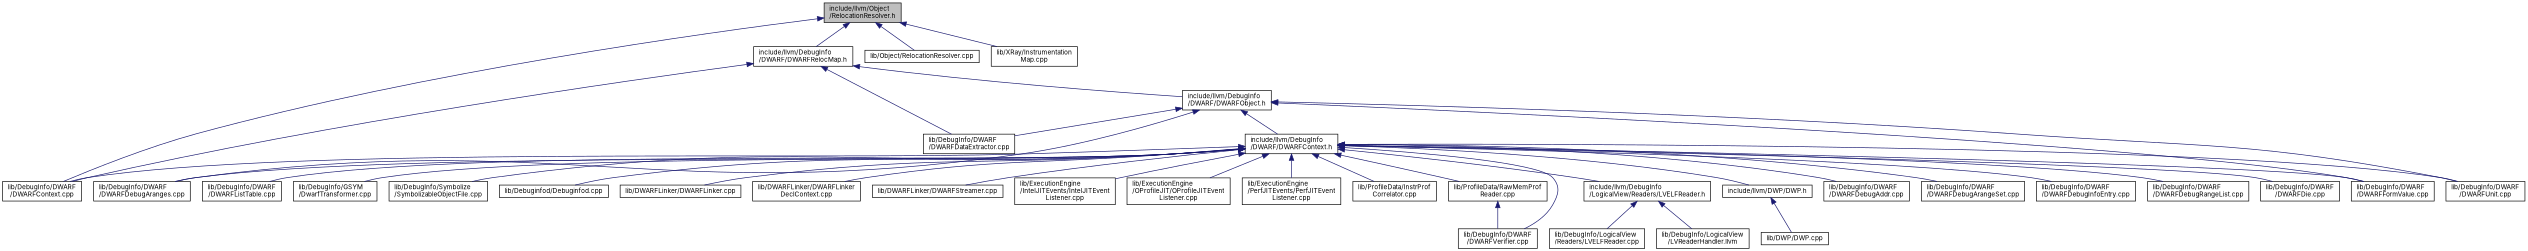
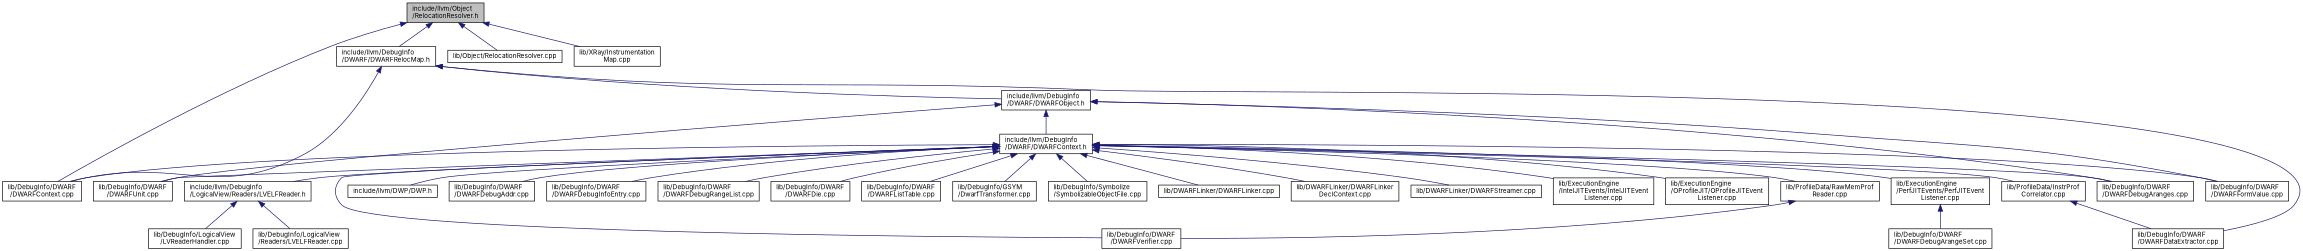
(1095, 123) -> (2114, 216)
(1642, 153) -> (1940, 220)
(554, 191) -> none
(1703, 239) -> (195, 239)
(1795, 239) -> none
